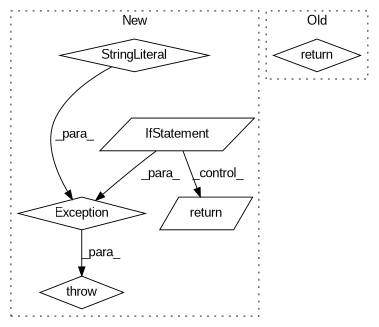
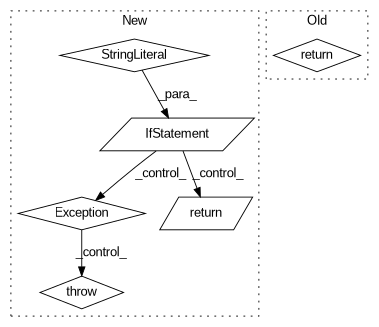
(55, 118) -> (153, 90)
(161, 174) -> (161, 174)
(101, 253) -> (101, 253)
